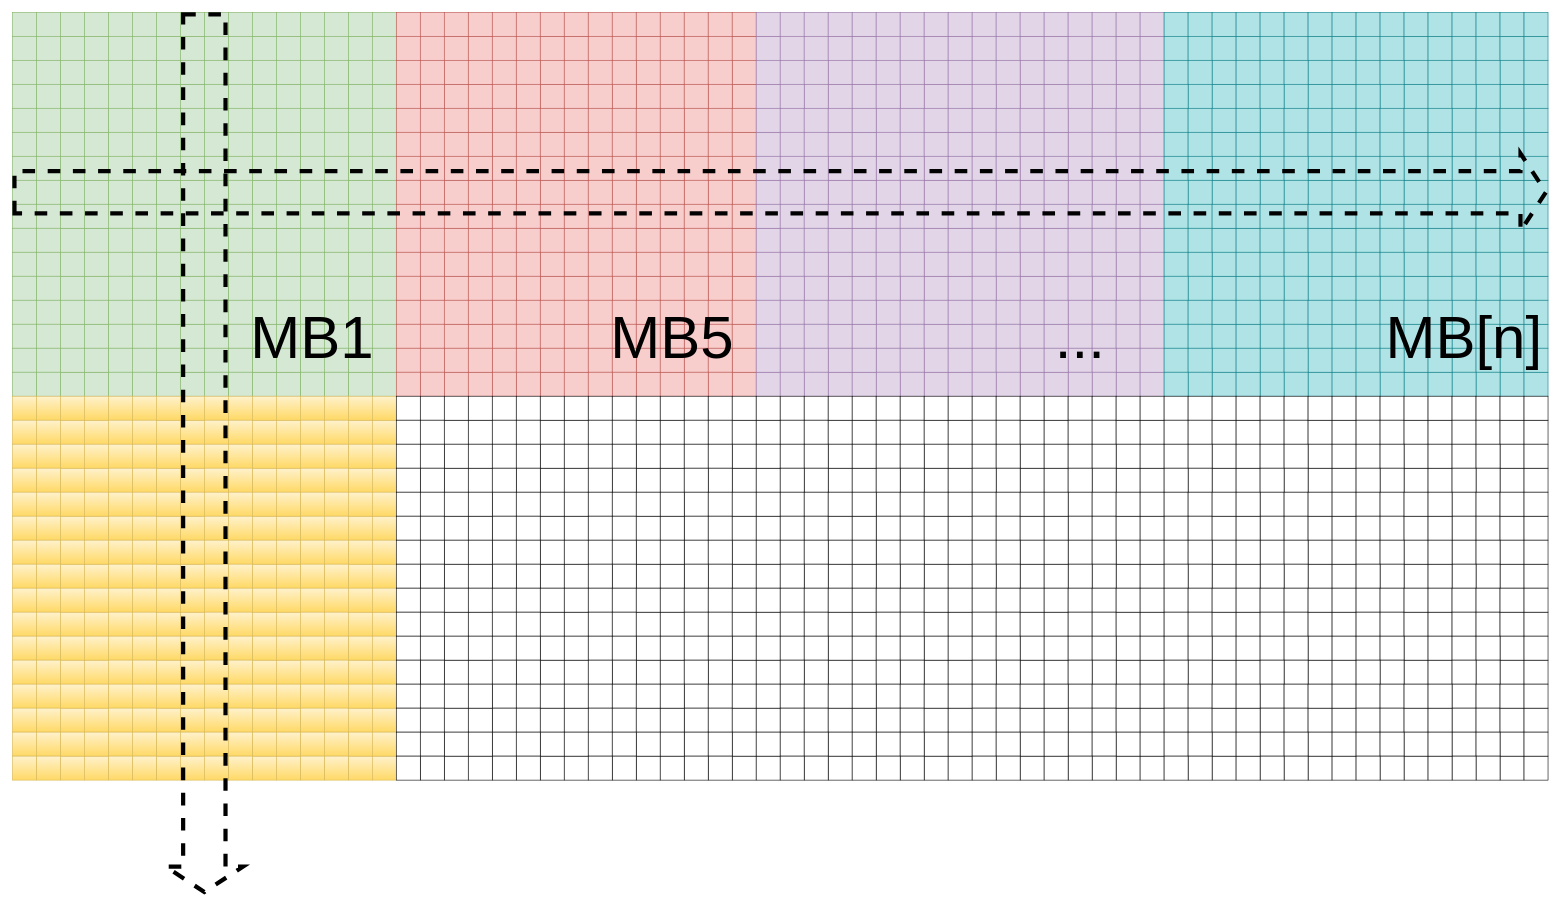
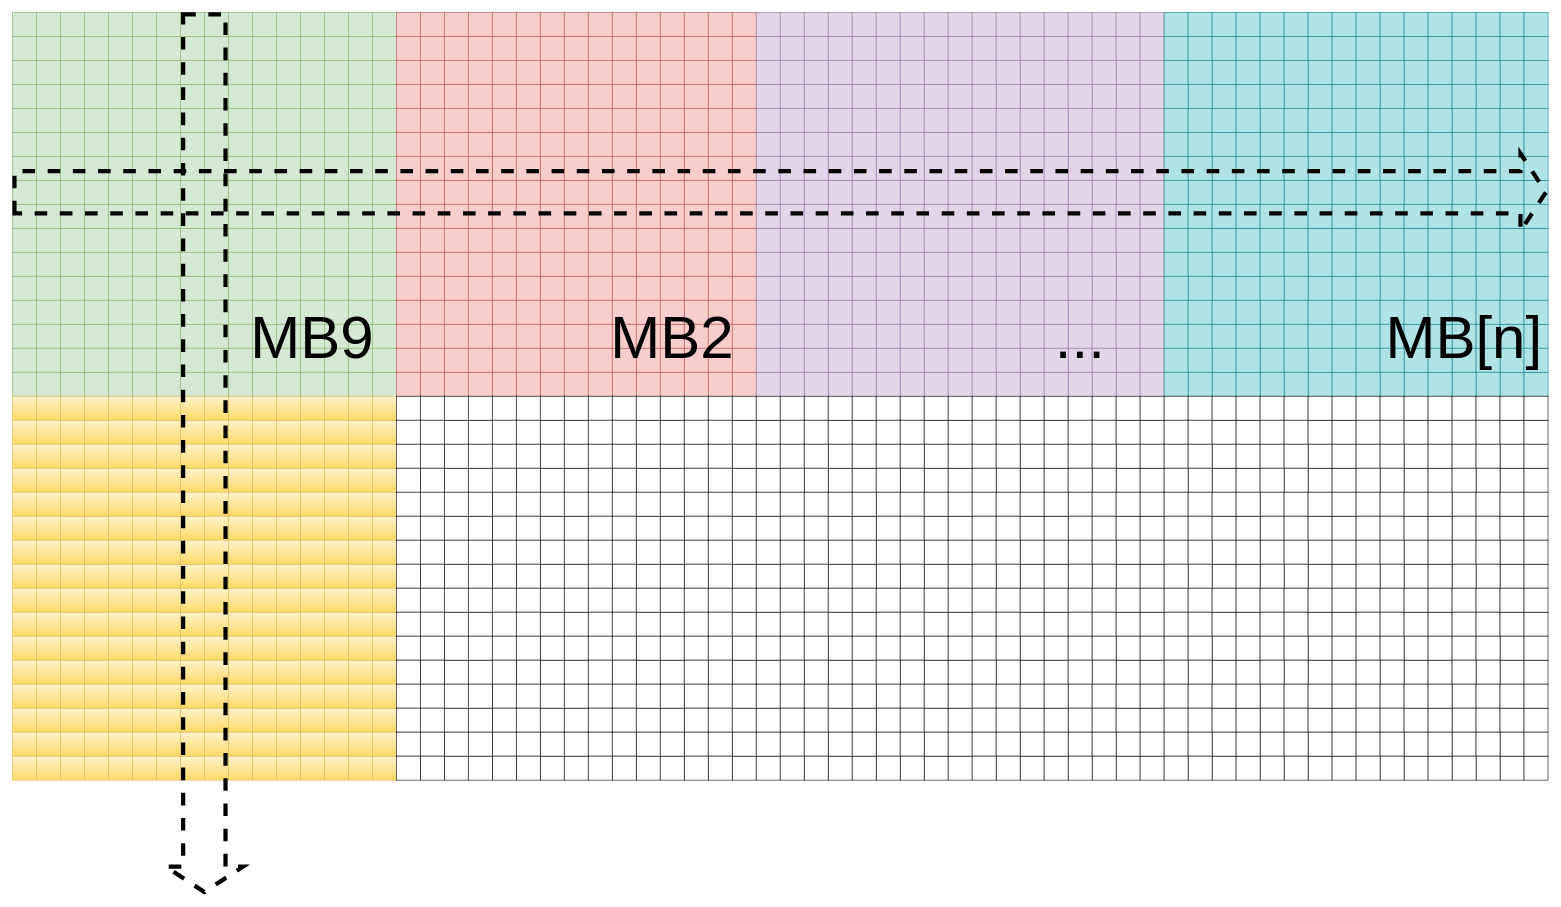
(312, 336) -> (312, 336)
(672, 336) -> (672, 336)
